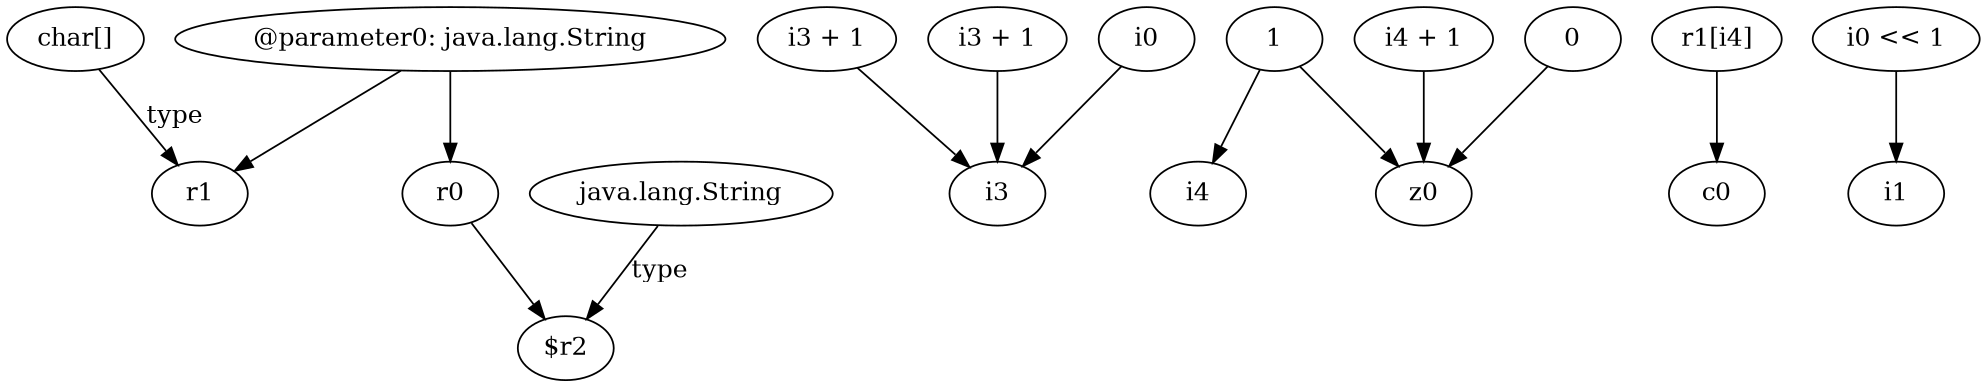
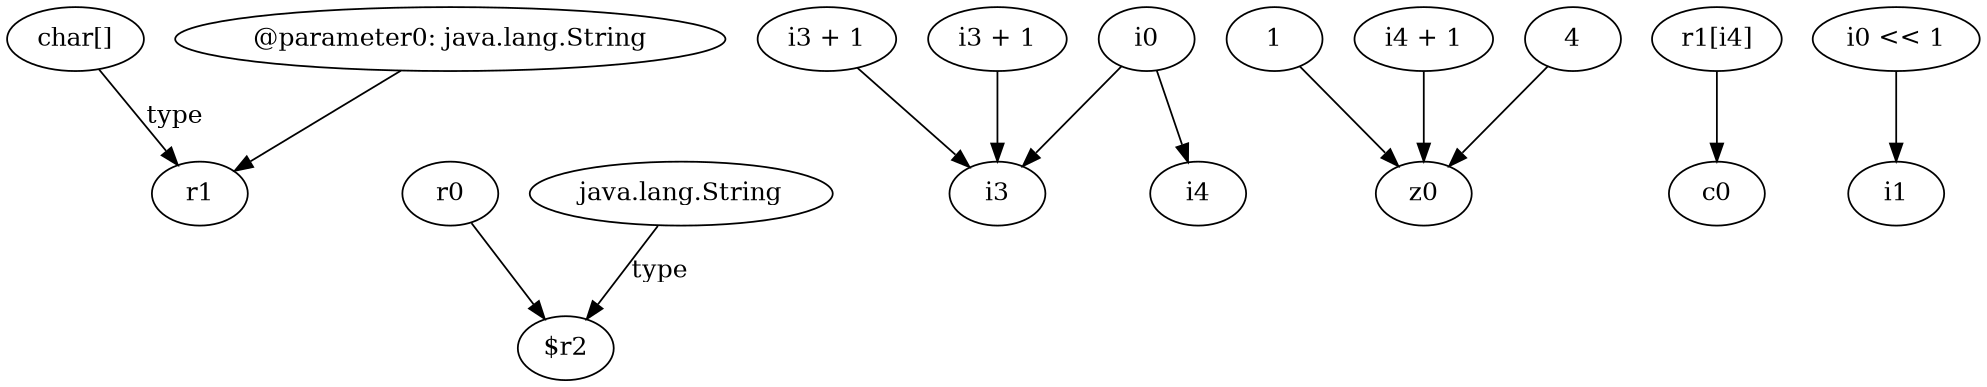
(1573, 39) -> (1573, 39)
(450, 107) -> none
(1240, 108) -> (1169, 108)
